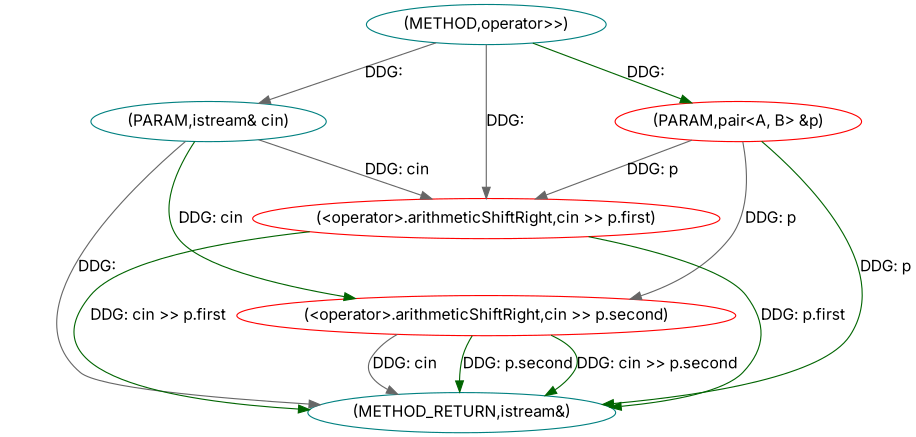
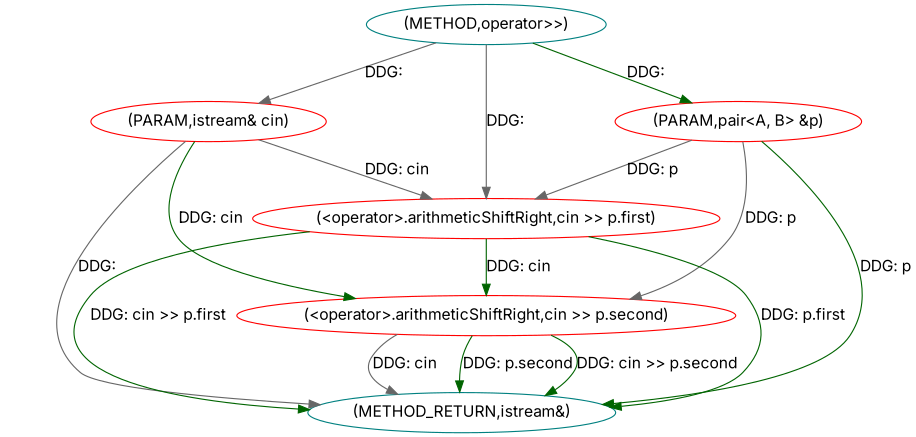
(209, 122) -> (209, 122)
none -> (486, 262)
